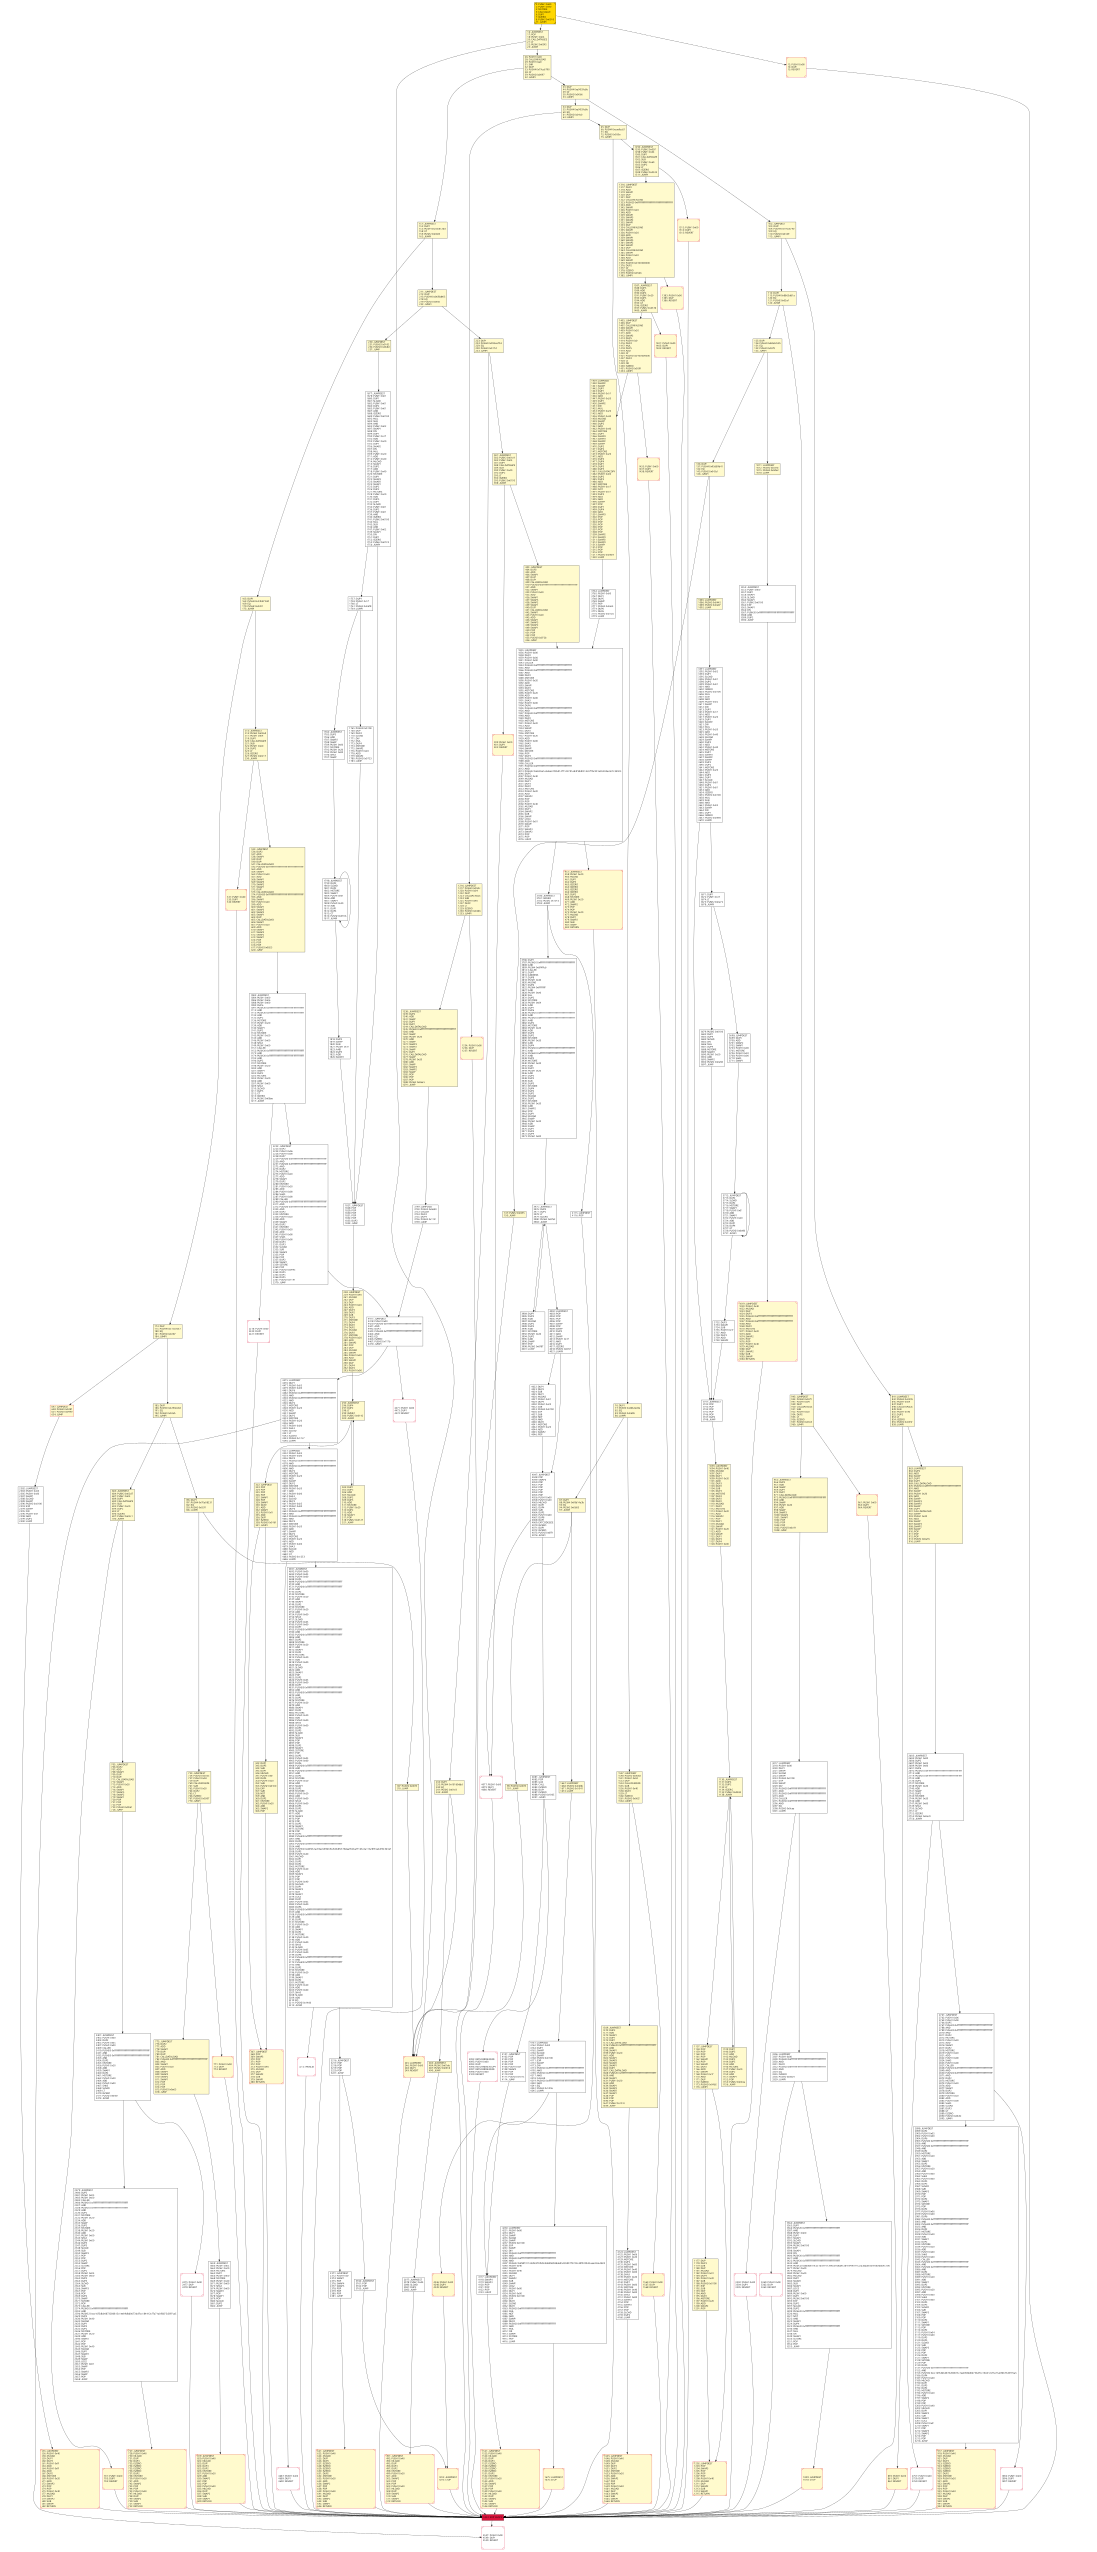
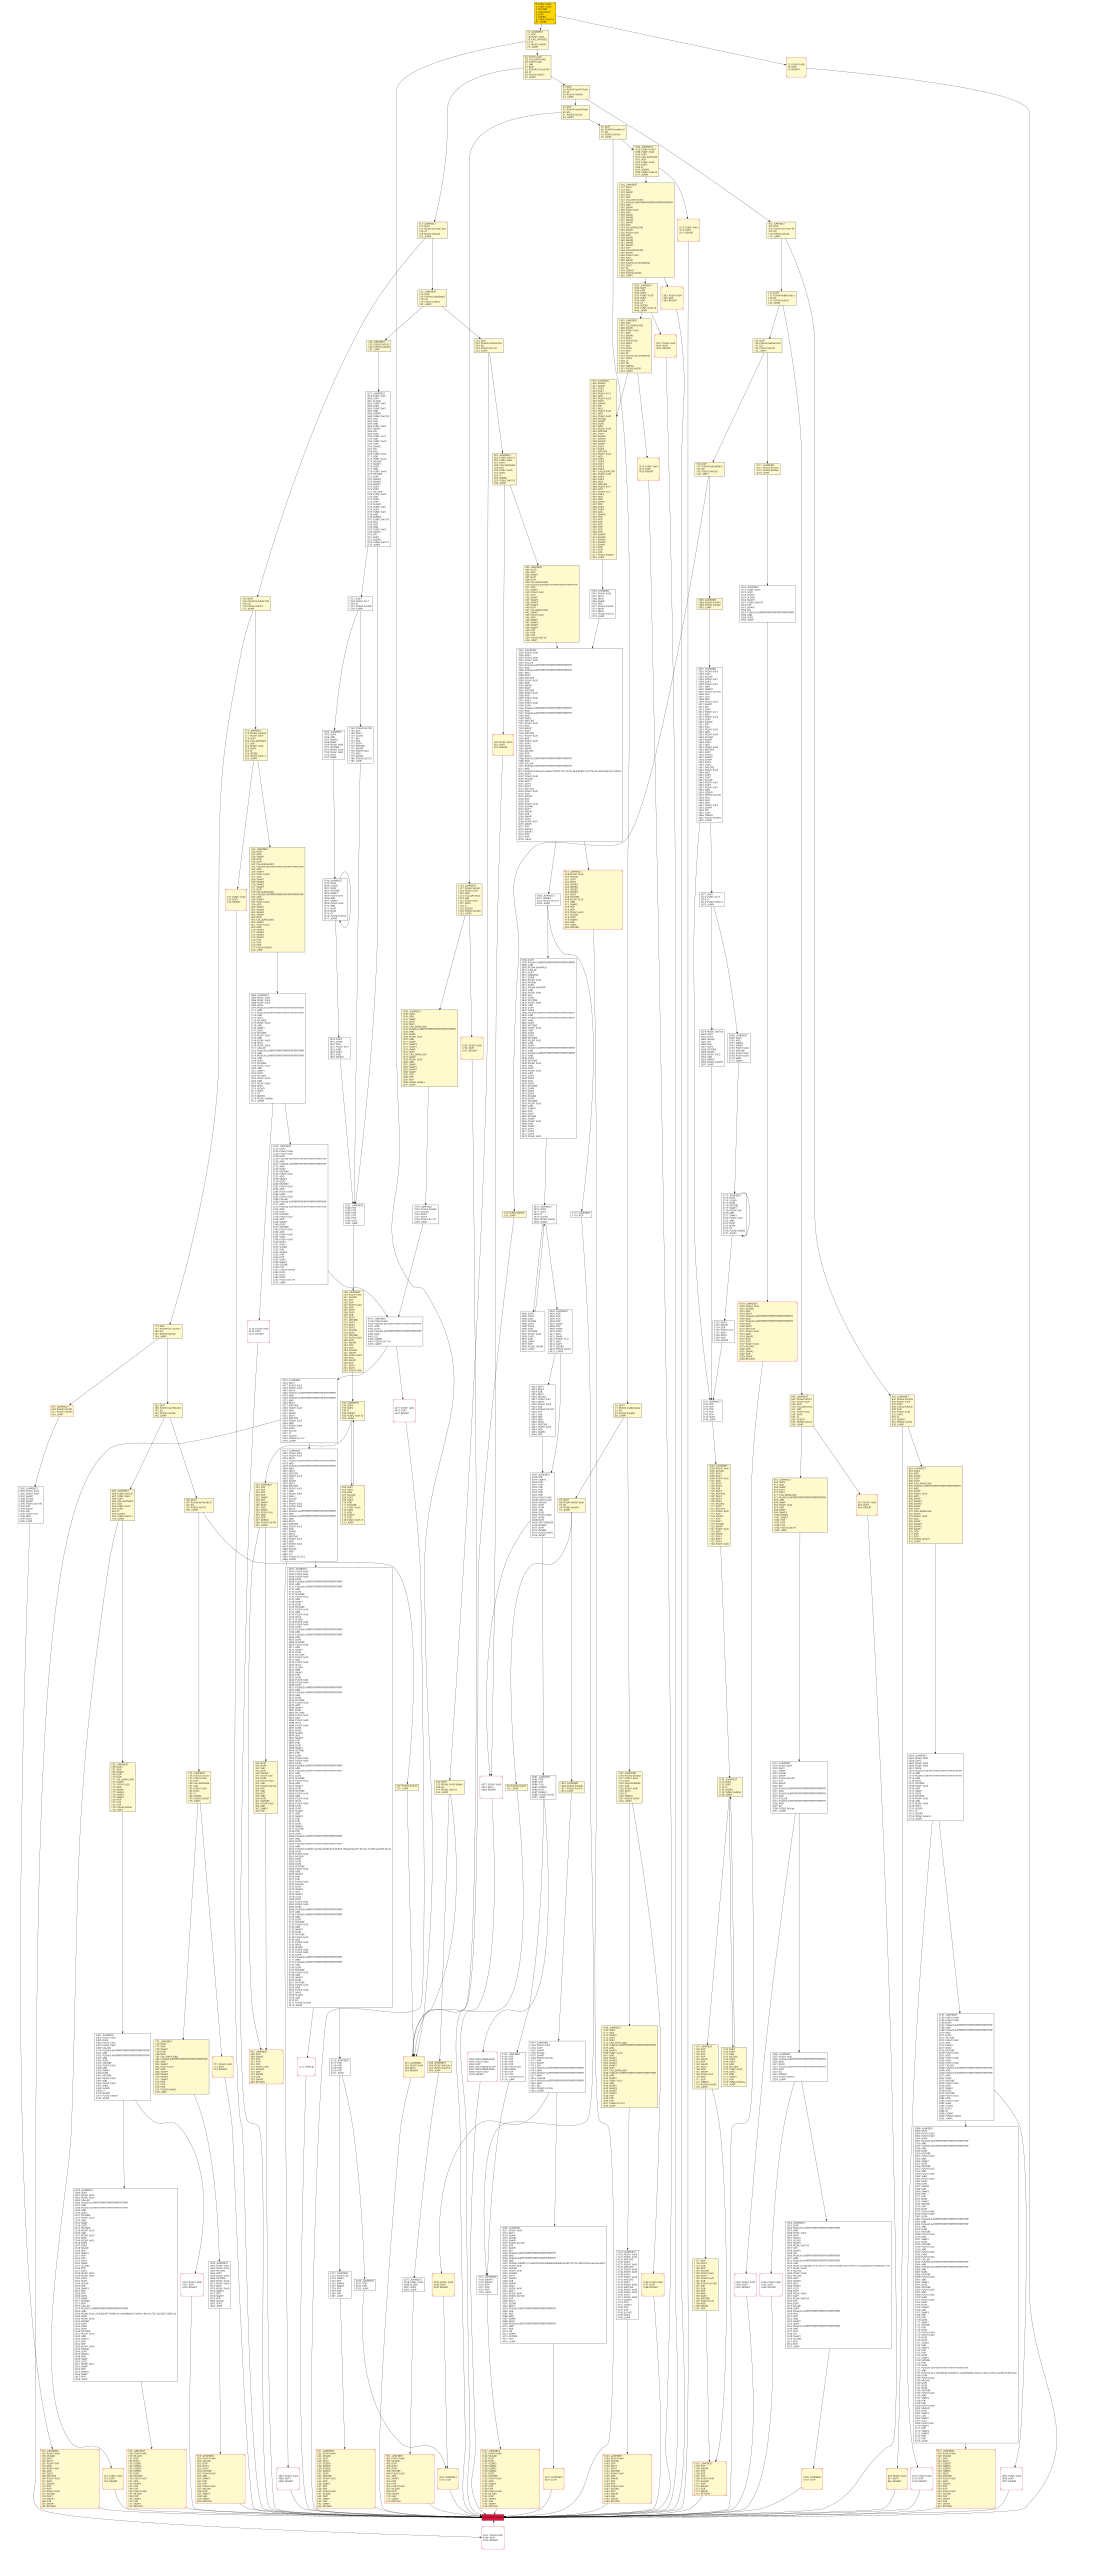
(492, 2523) -> (494, 2524)
